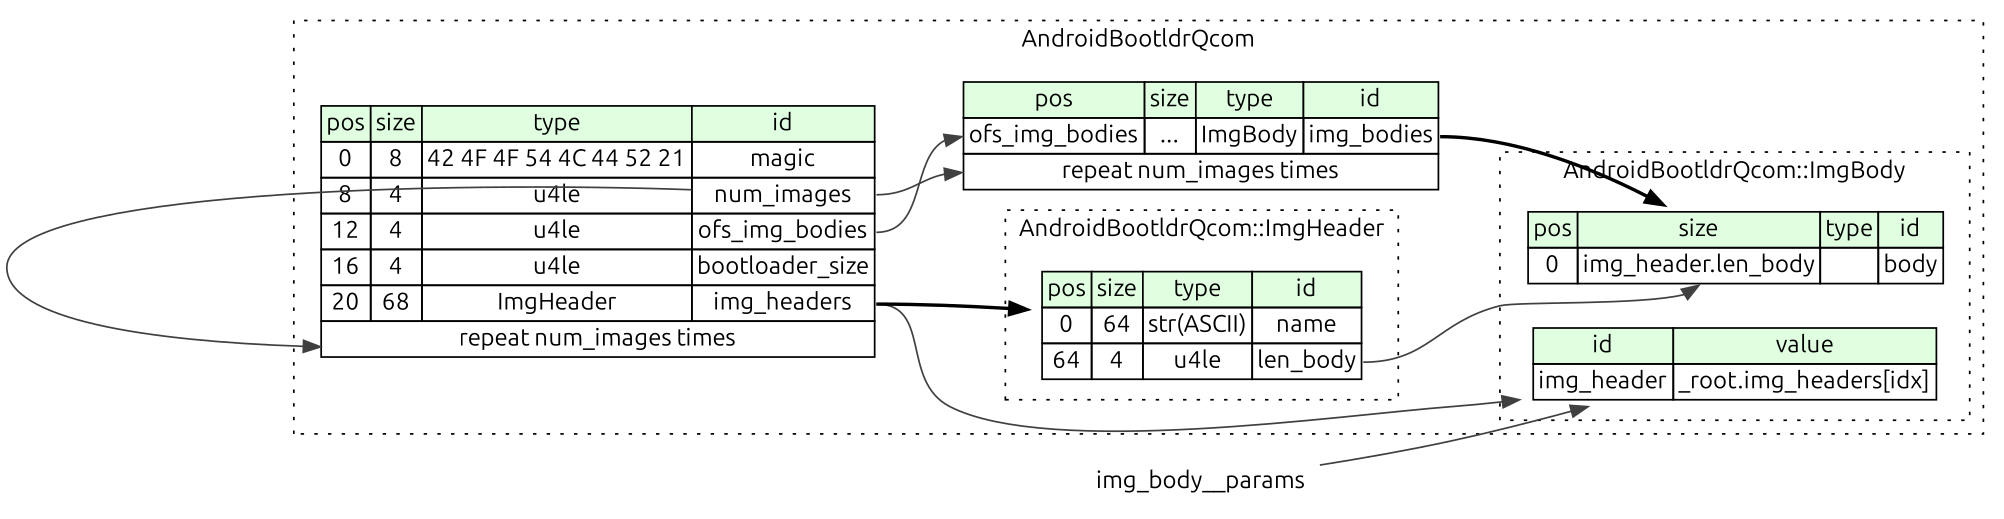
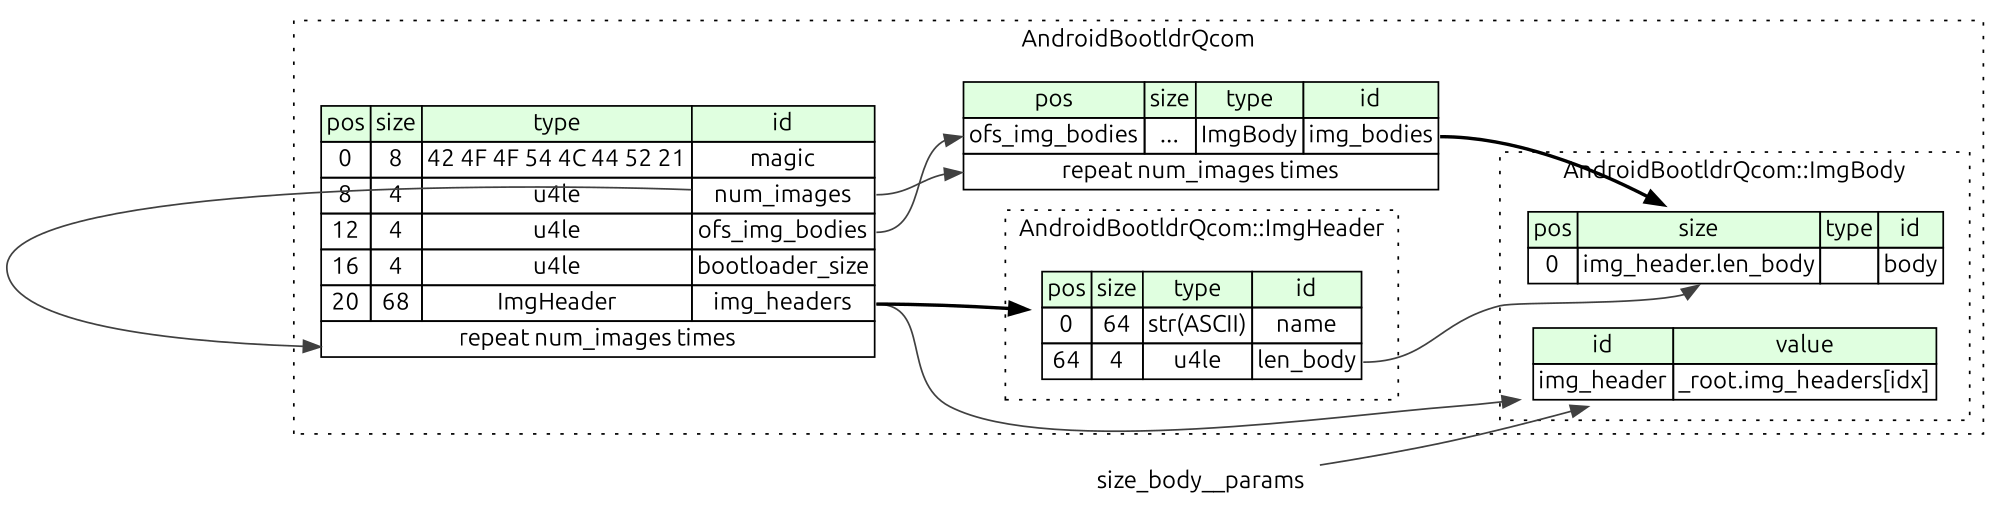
(1201, 482) -> (1201, 482)
